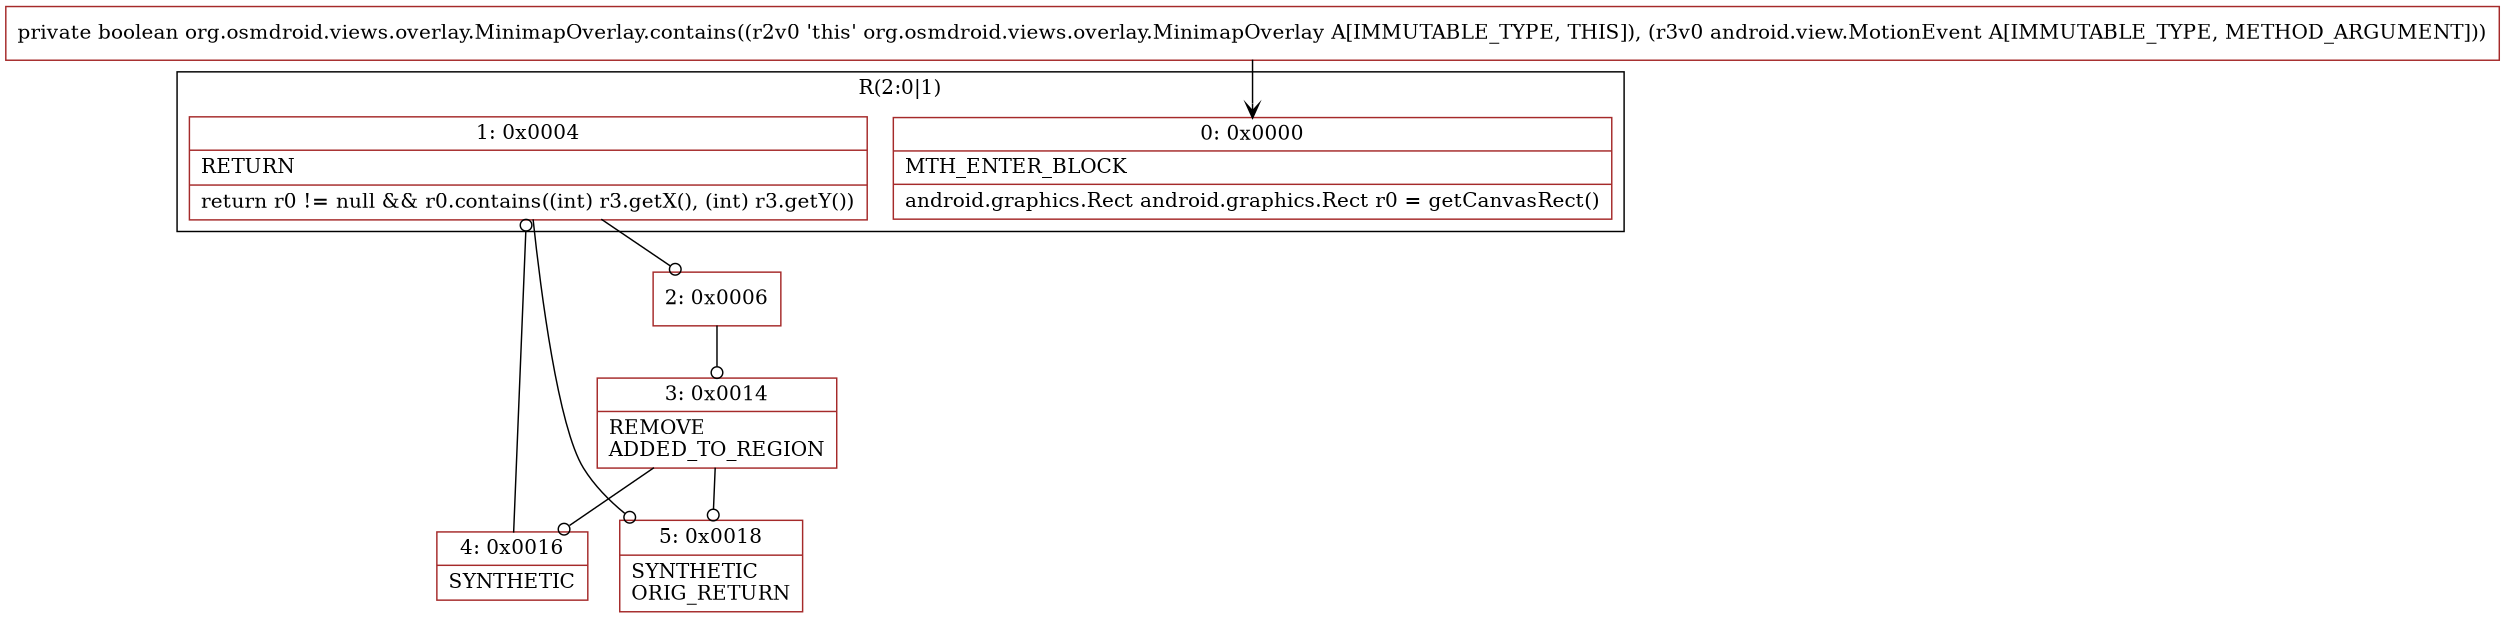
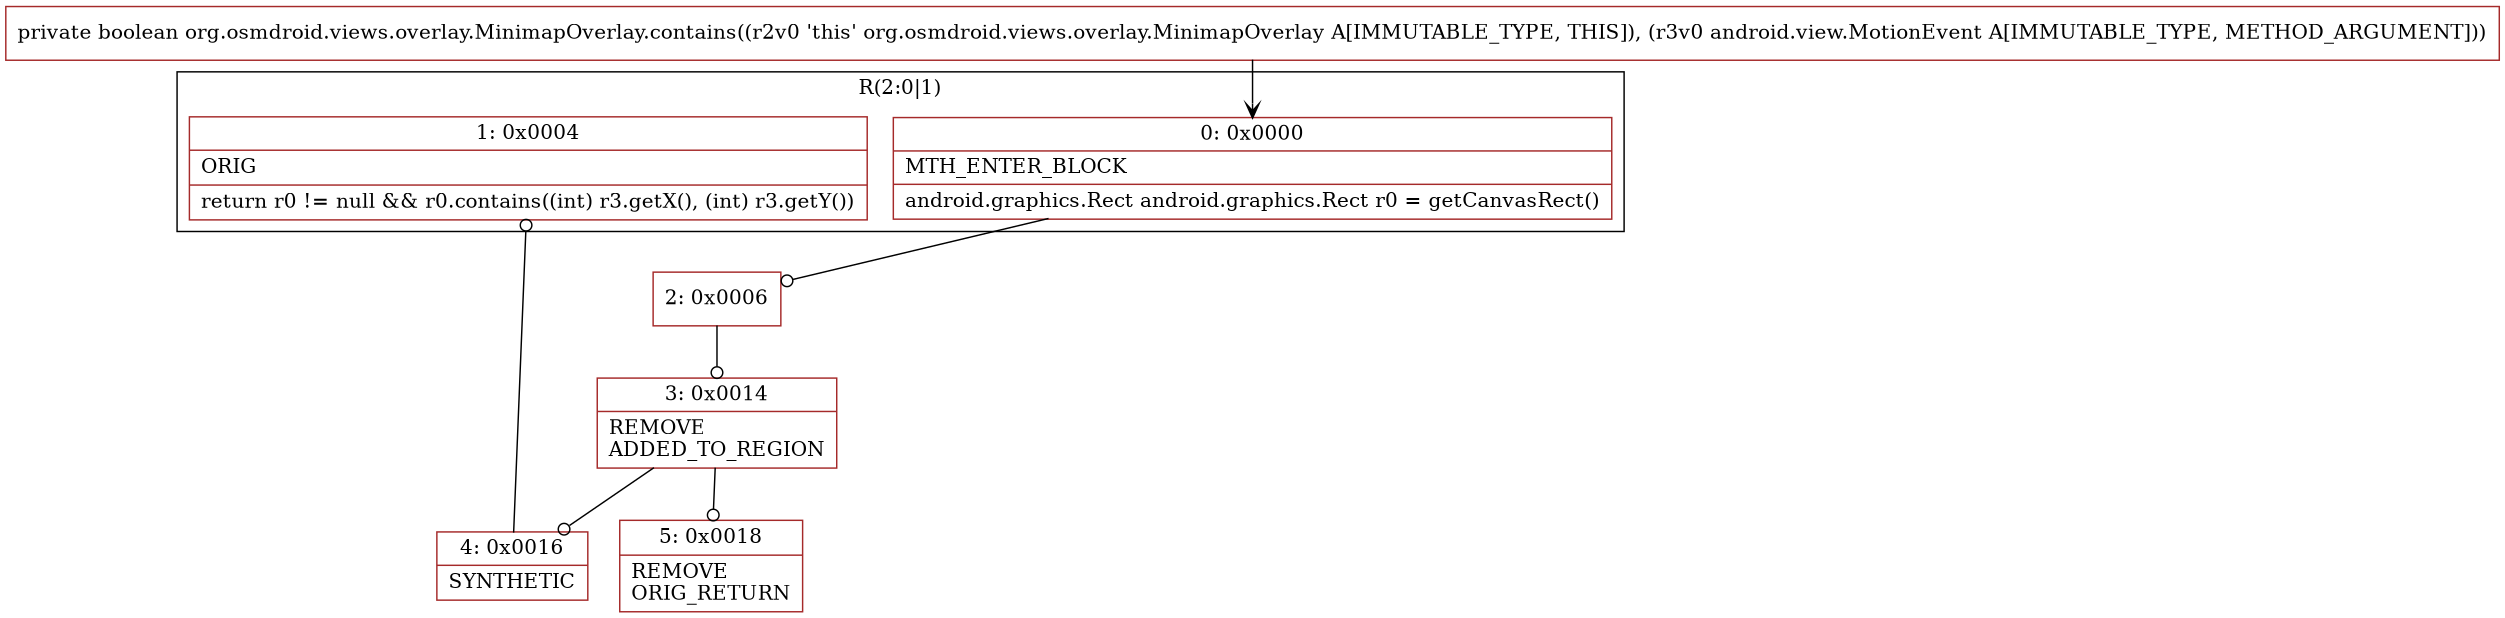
(248, 167) -> (229, 167)
(636, 243) -> (921, 249)
(556, 376) -> none
(695, 572) -> (680, 572)
